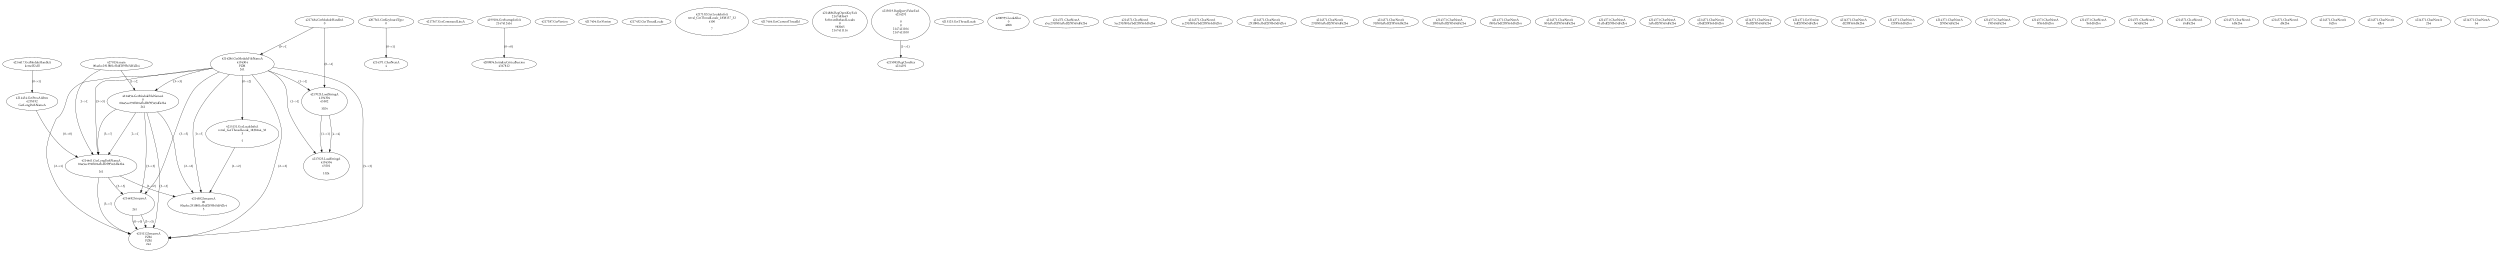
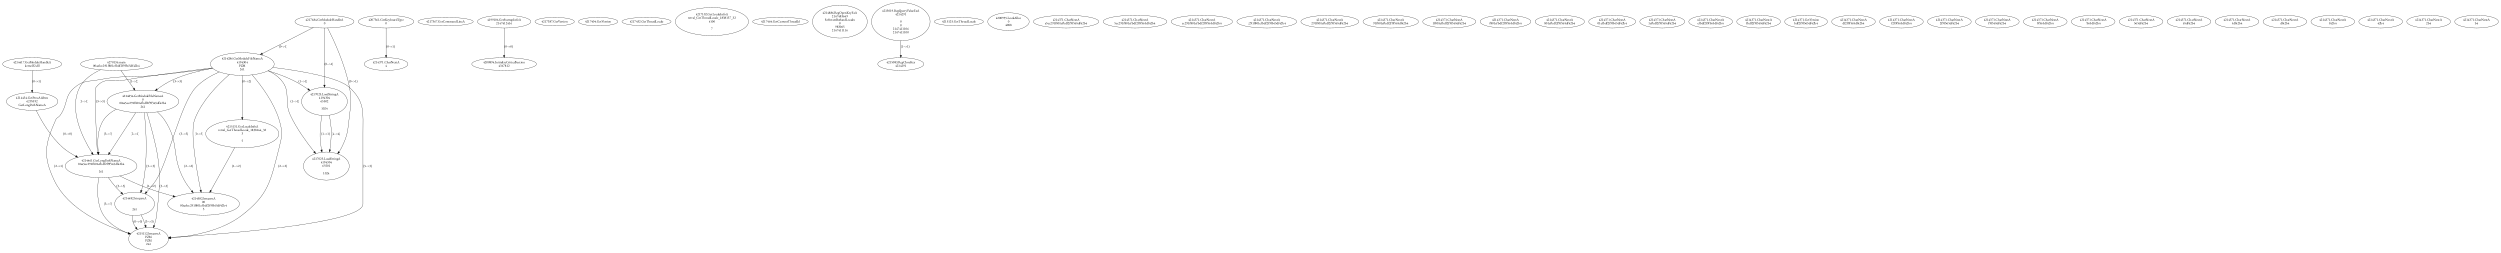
none -> (350, 92)
